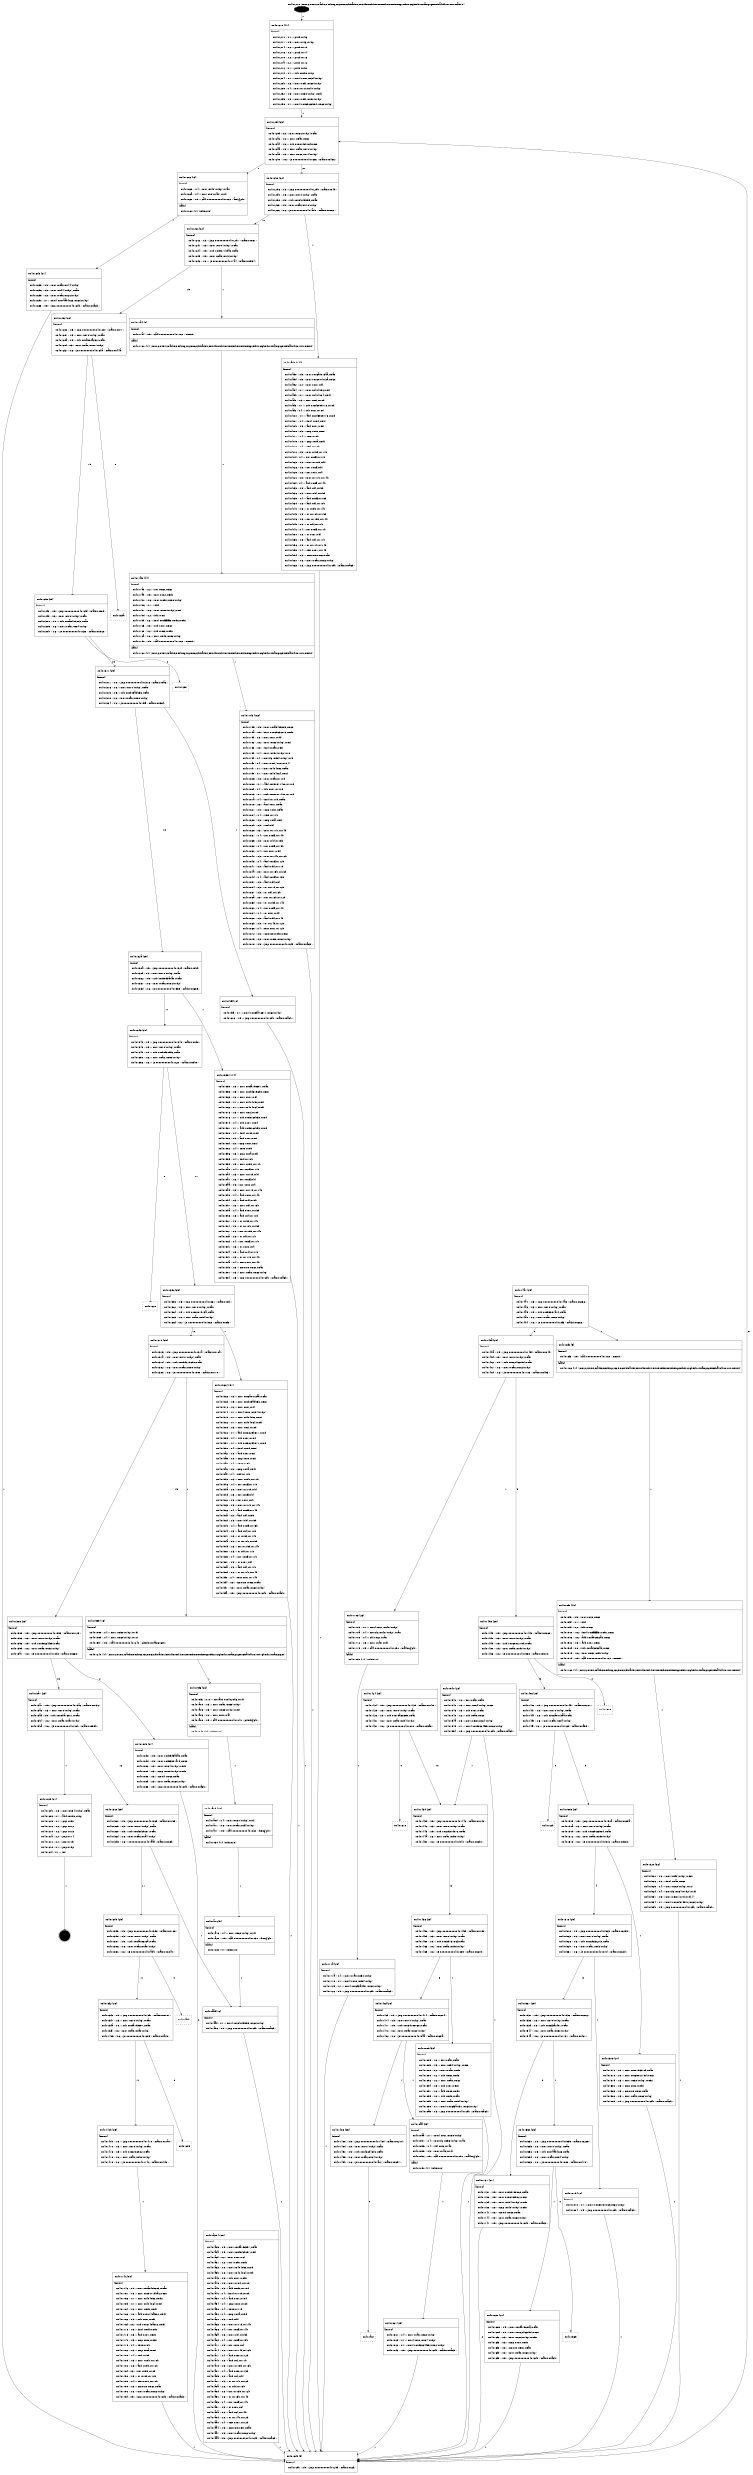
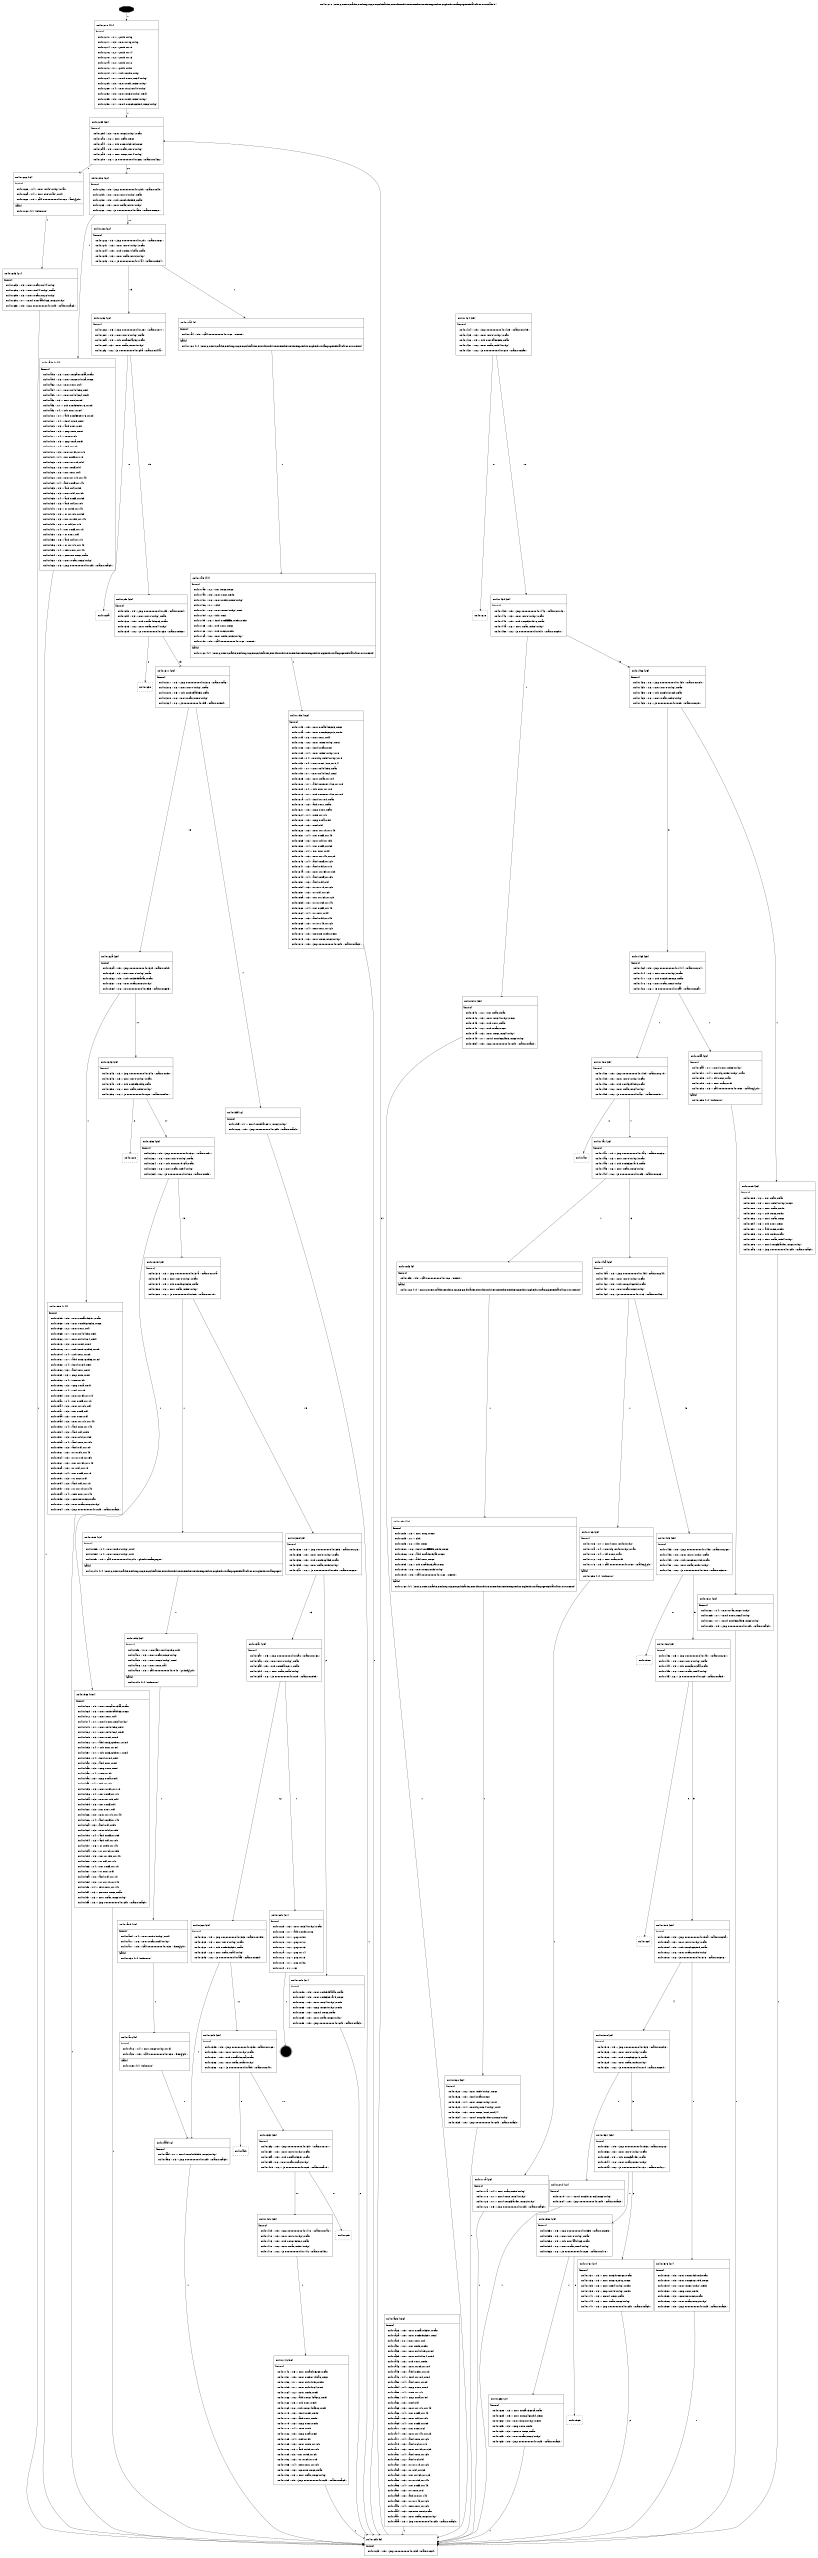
none -> (630, 1118)
(464, 1770) -> (515, 816)
